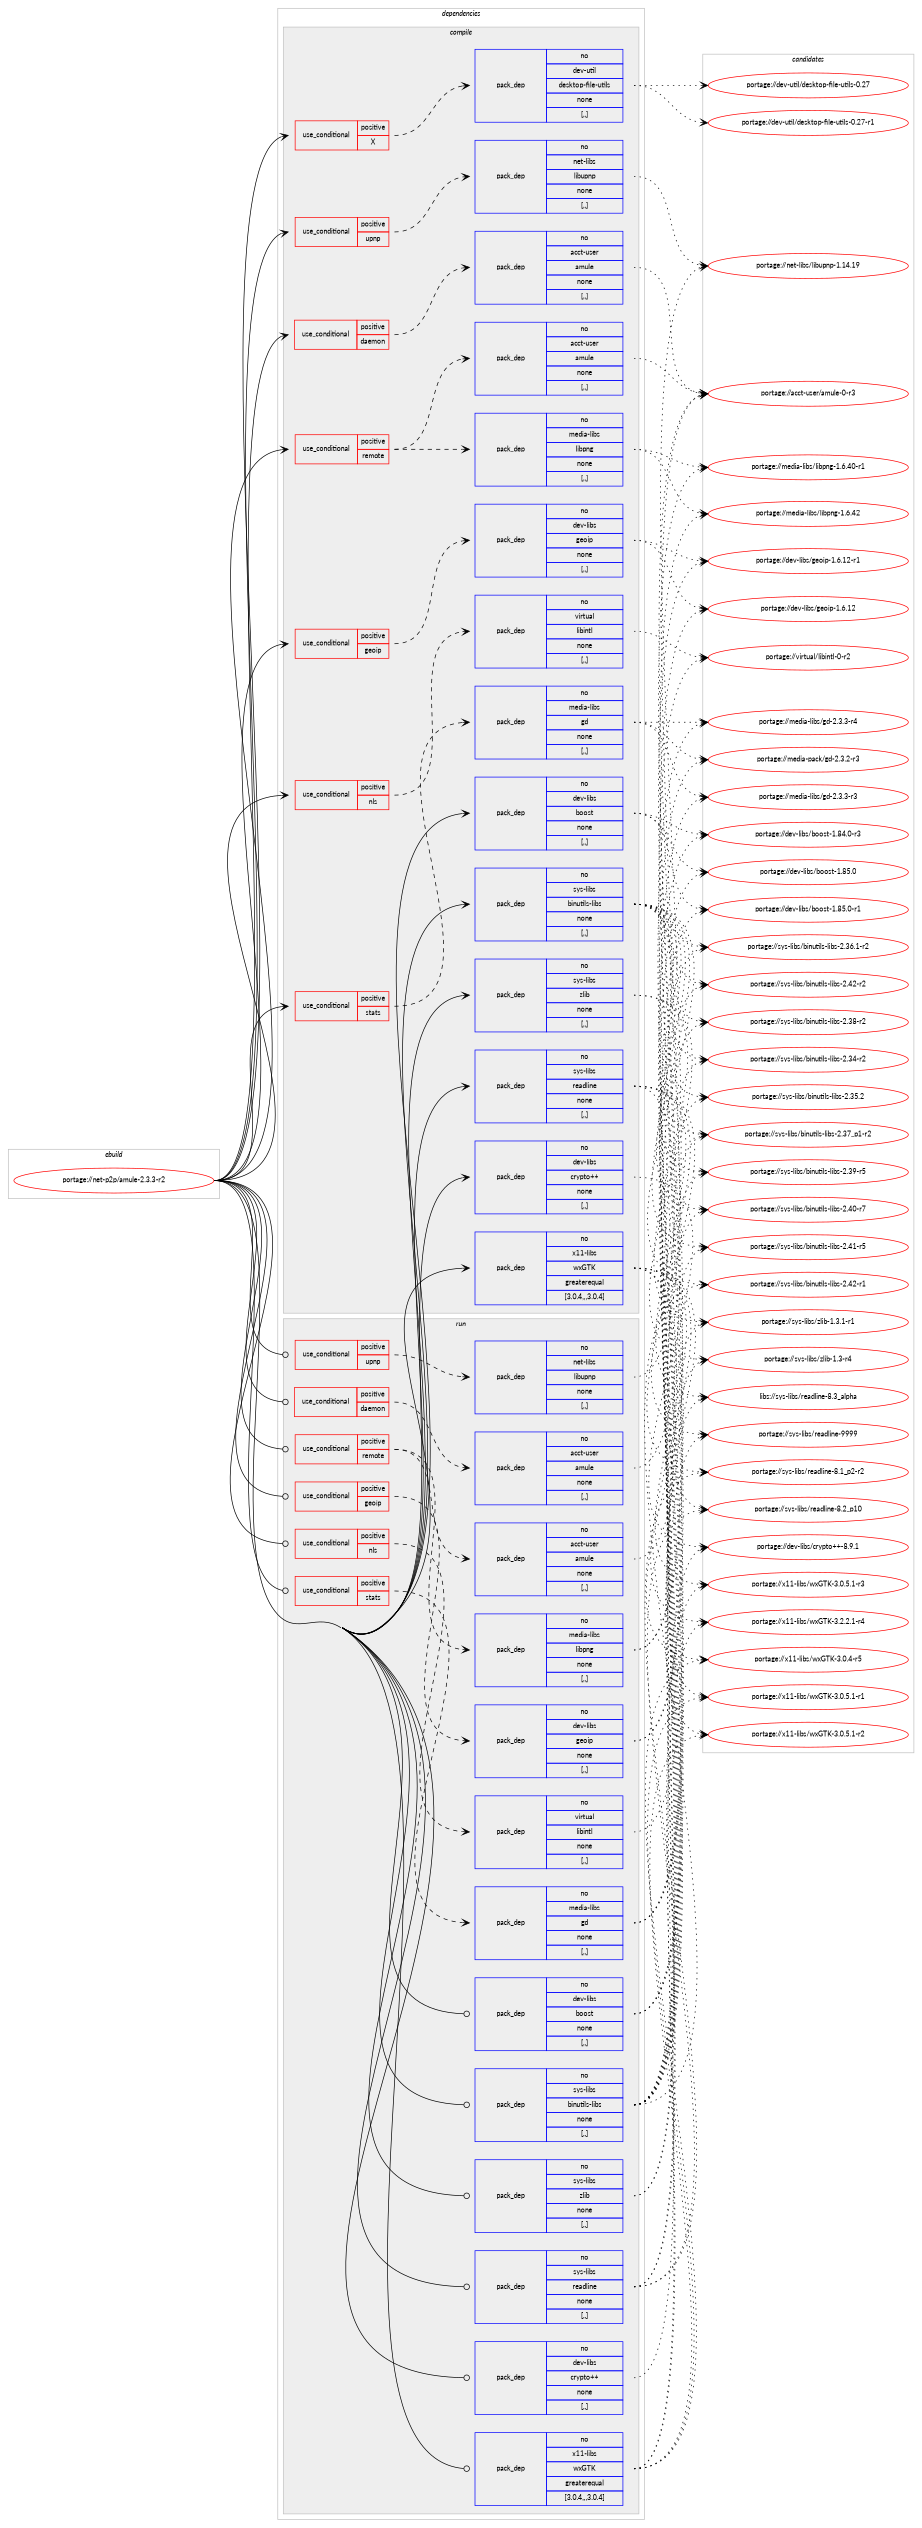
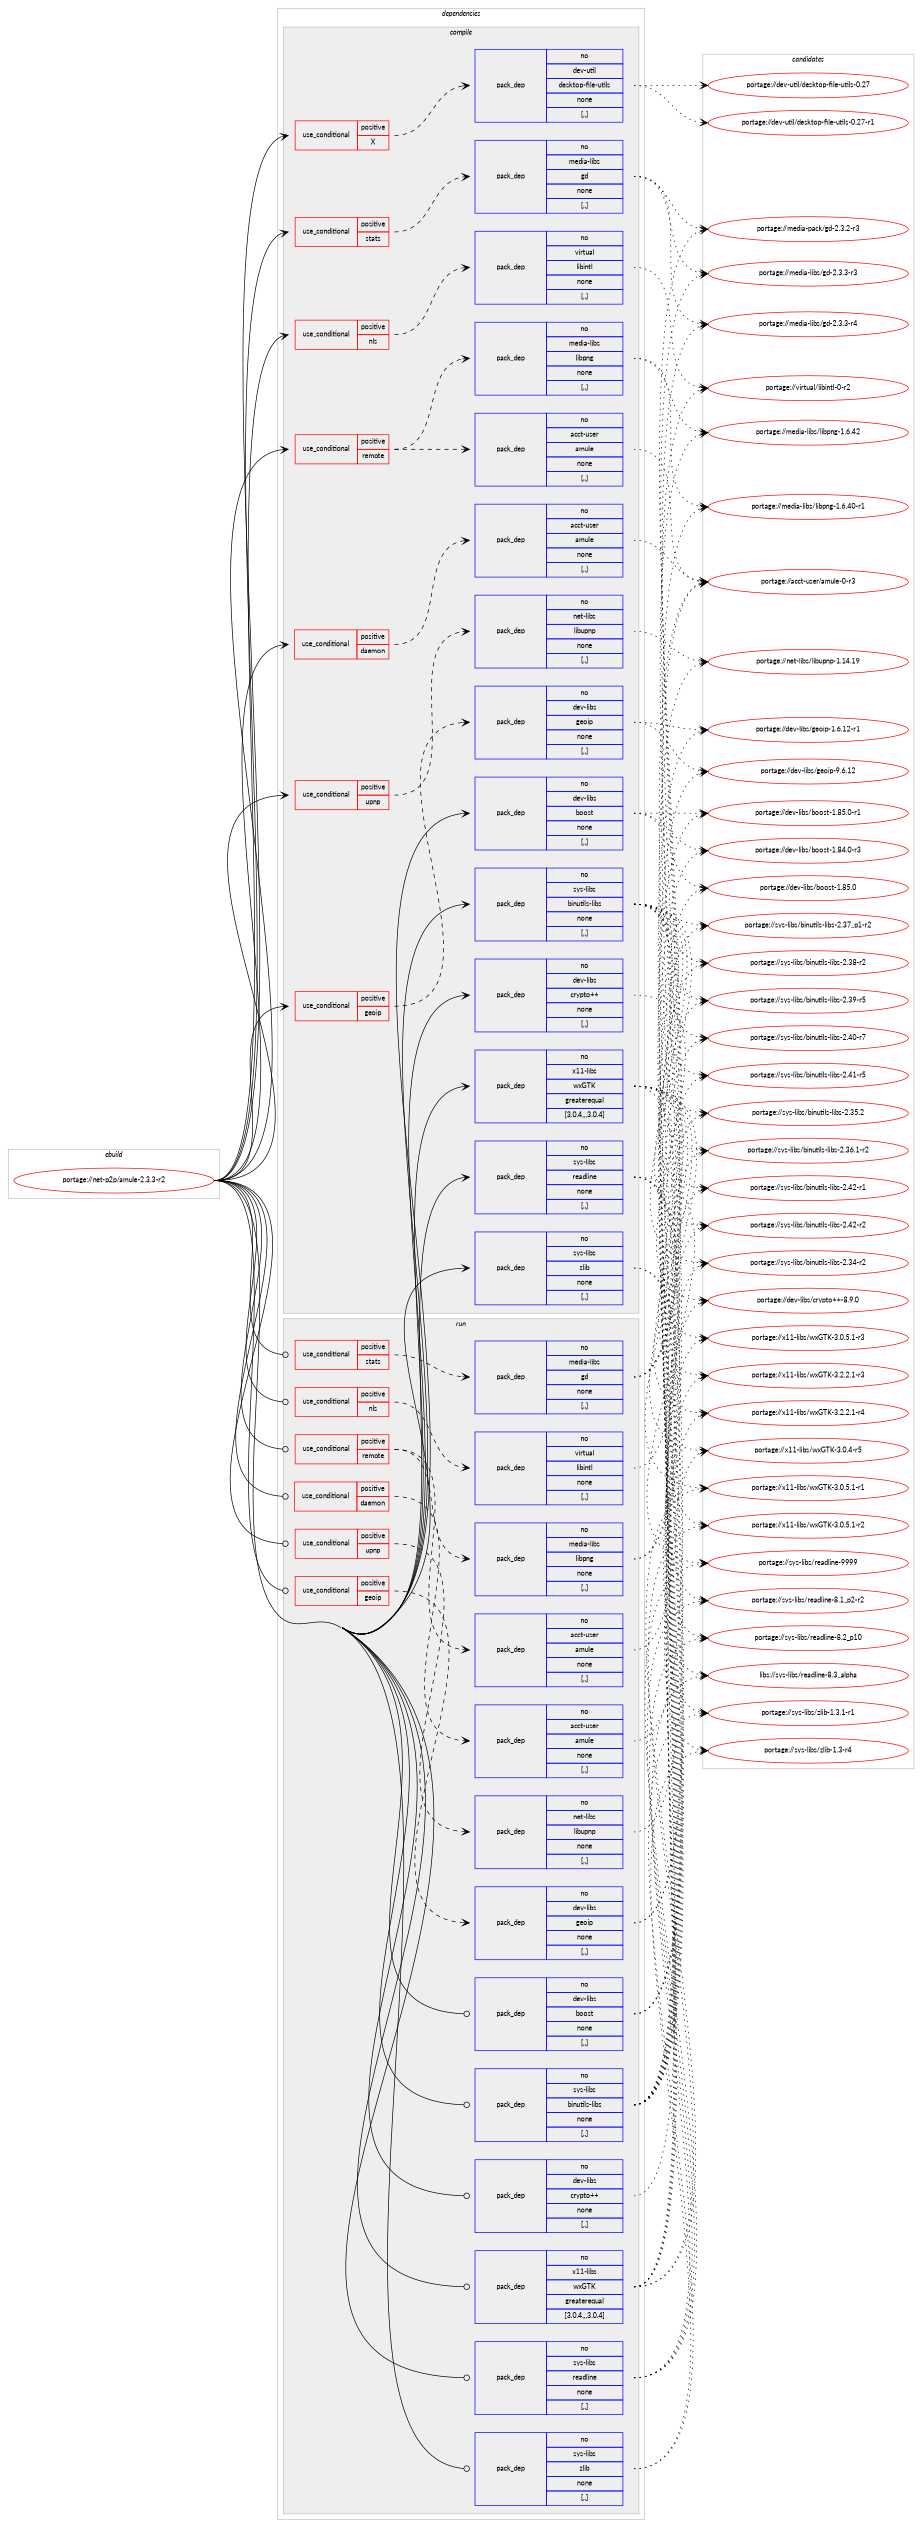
(808, 609) -> (808, 772)
none -> (808, 1376)
(808, 1547) -> (808, 1301)
